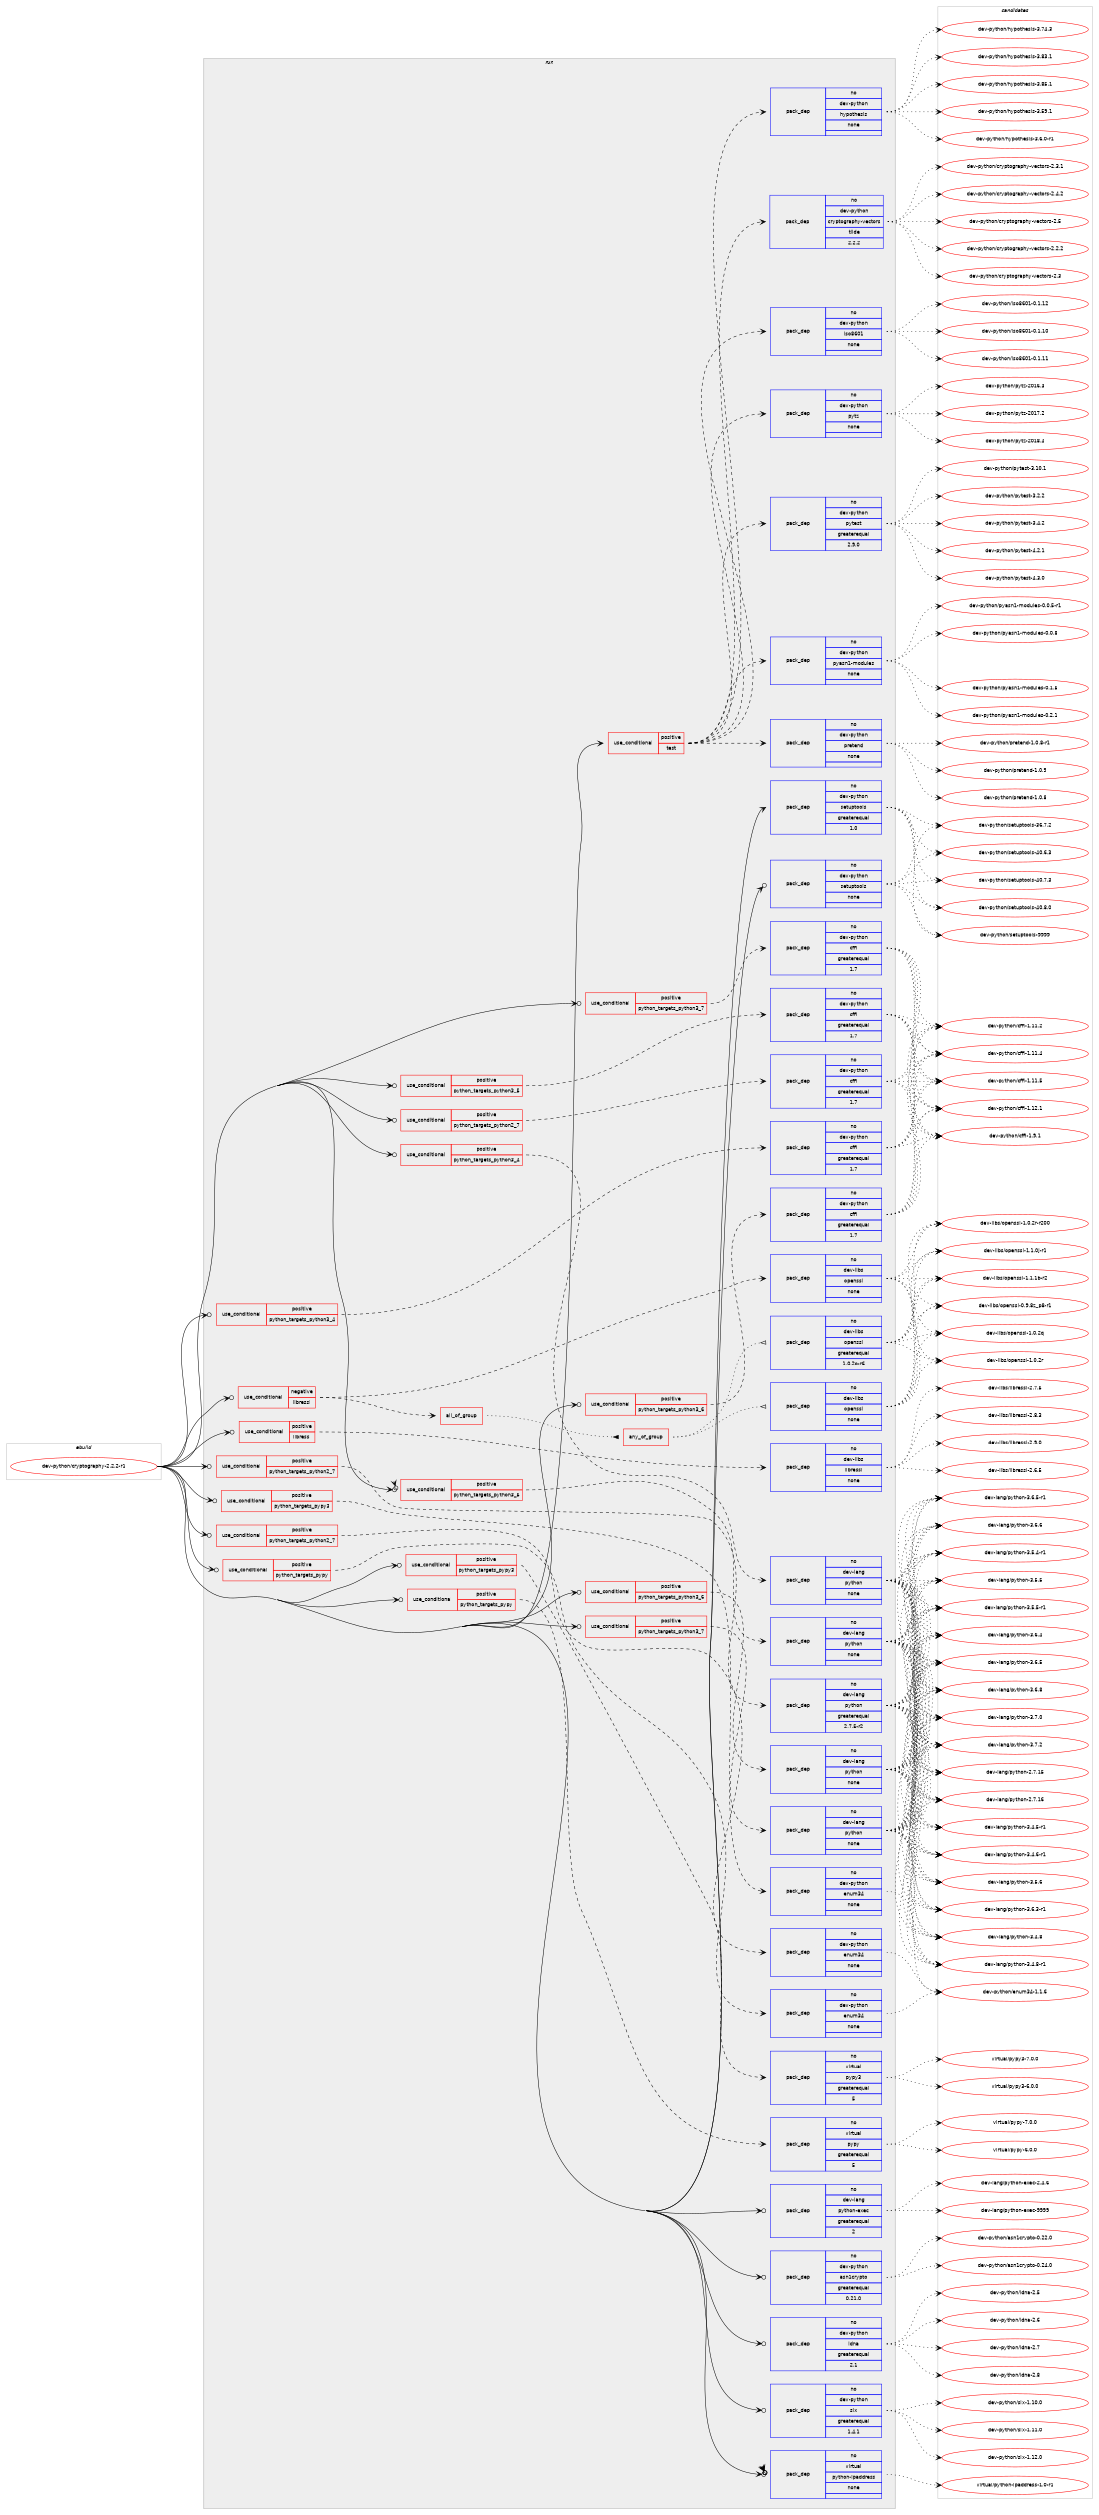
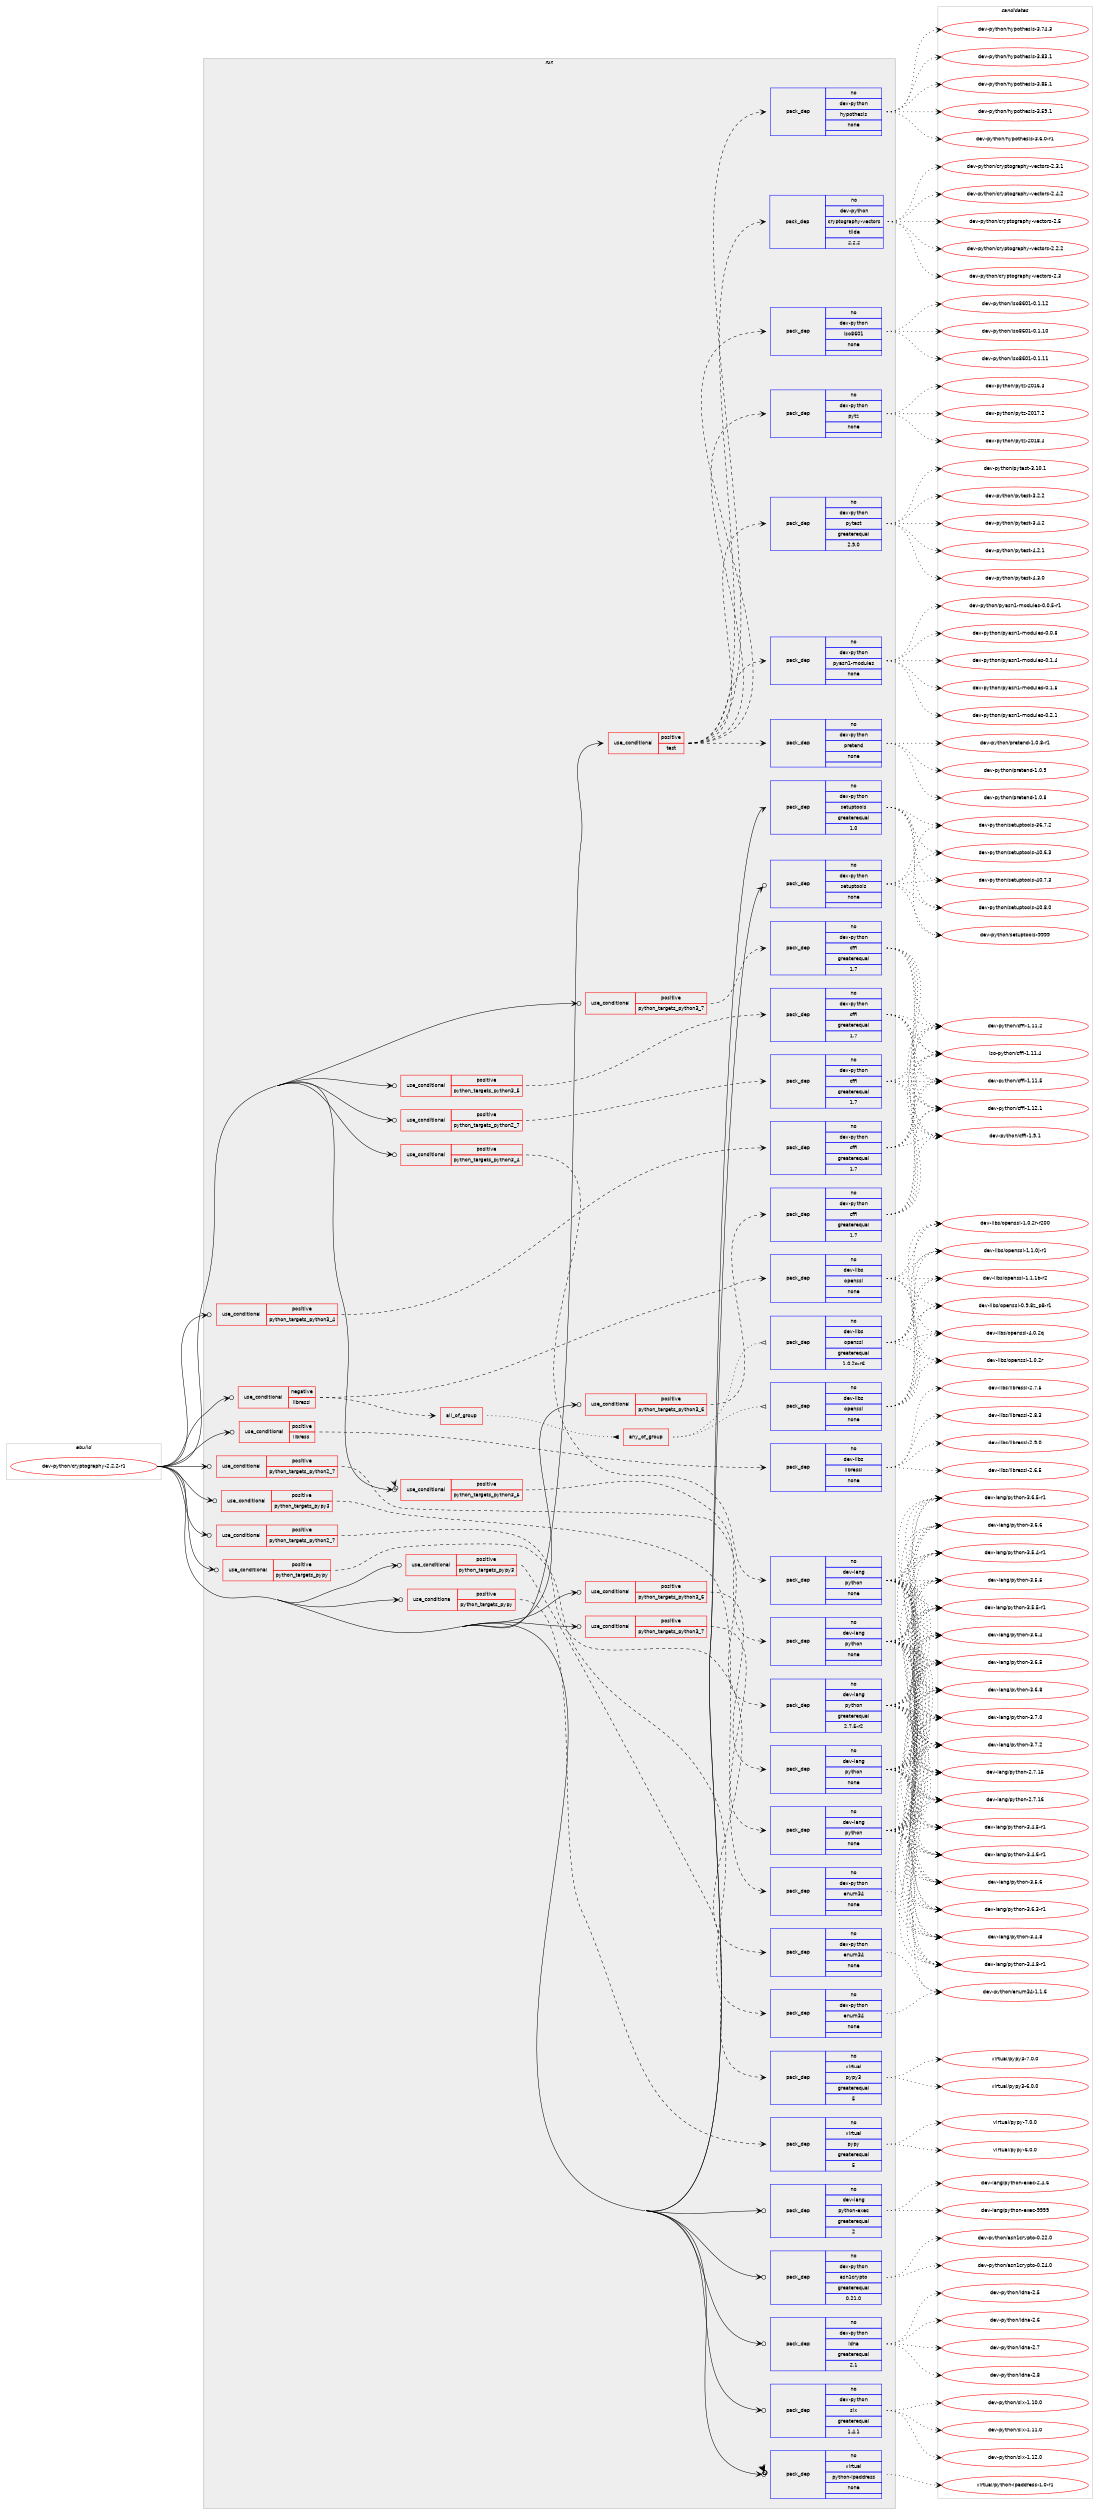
none -> (1015, 661)
(1015, 1054) -> (1015, 1054)
(1015, 1333) -> (1015, 1333)
